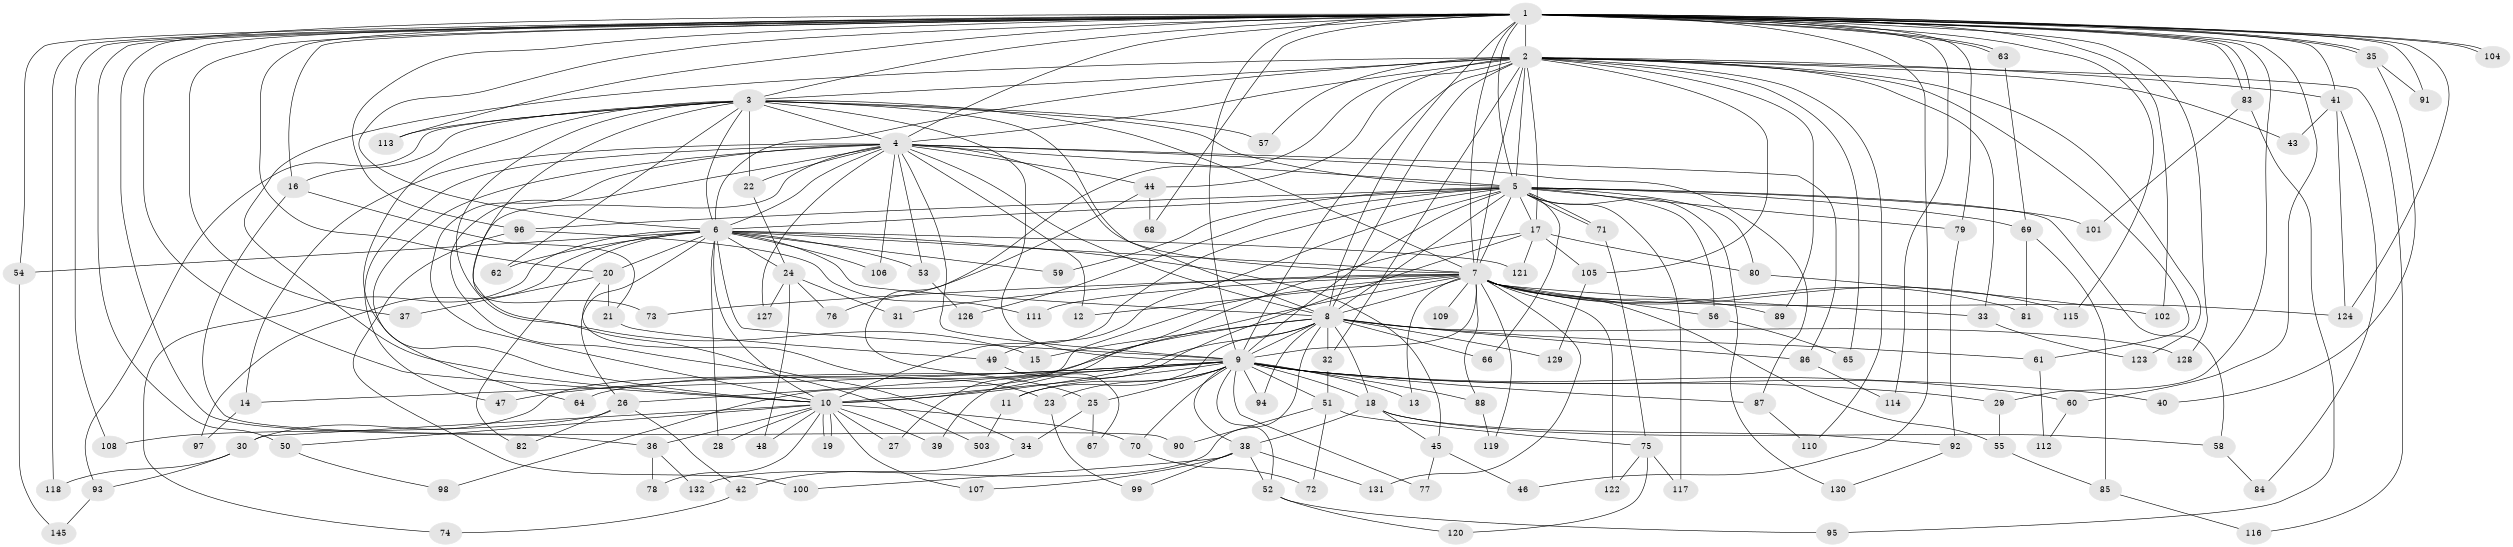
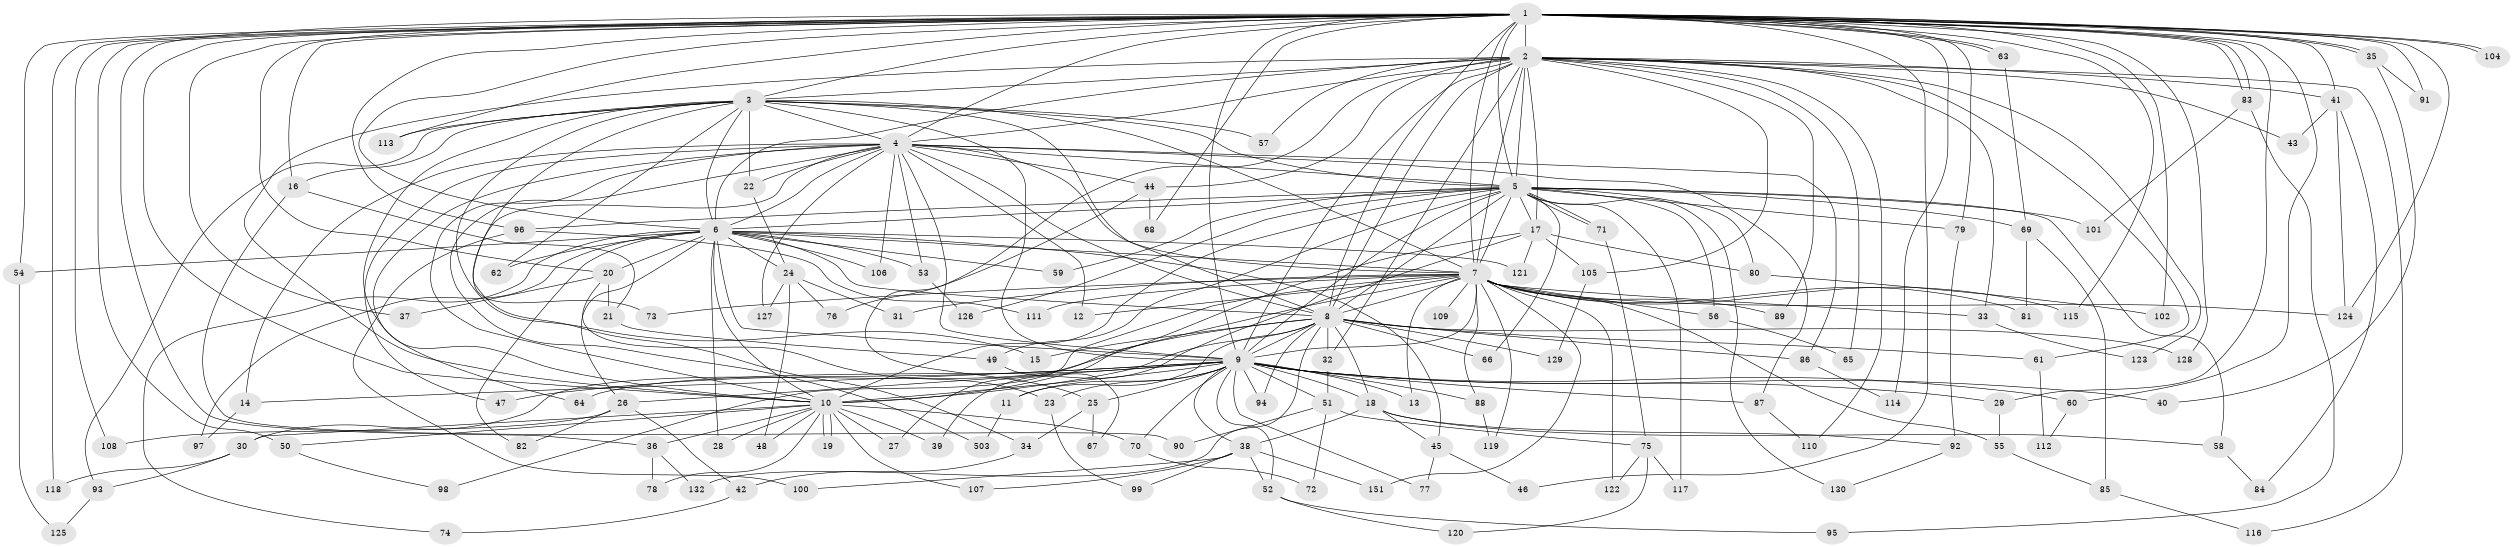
(1377, 490) -> (1377, 490)
(59, 533) -> (59, 533)
